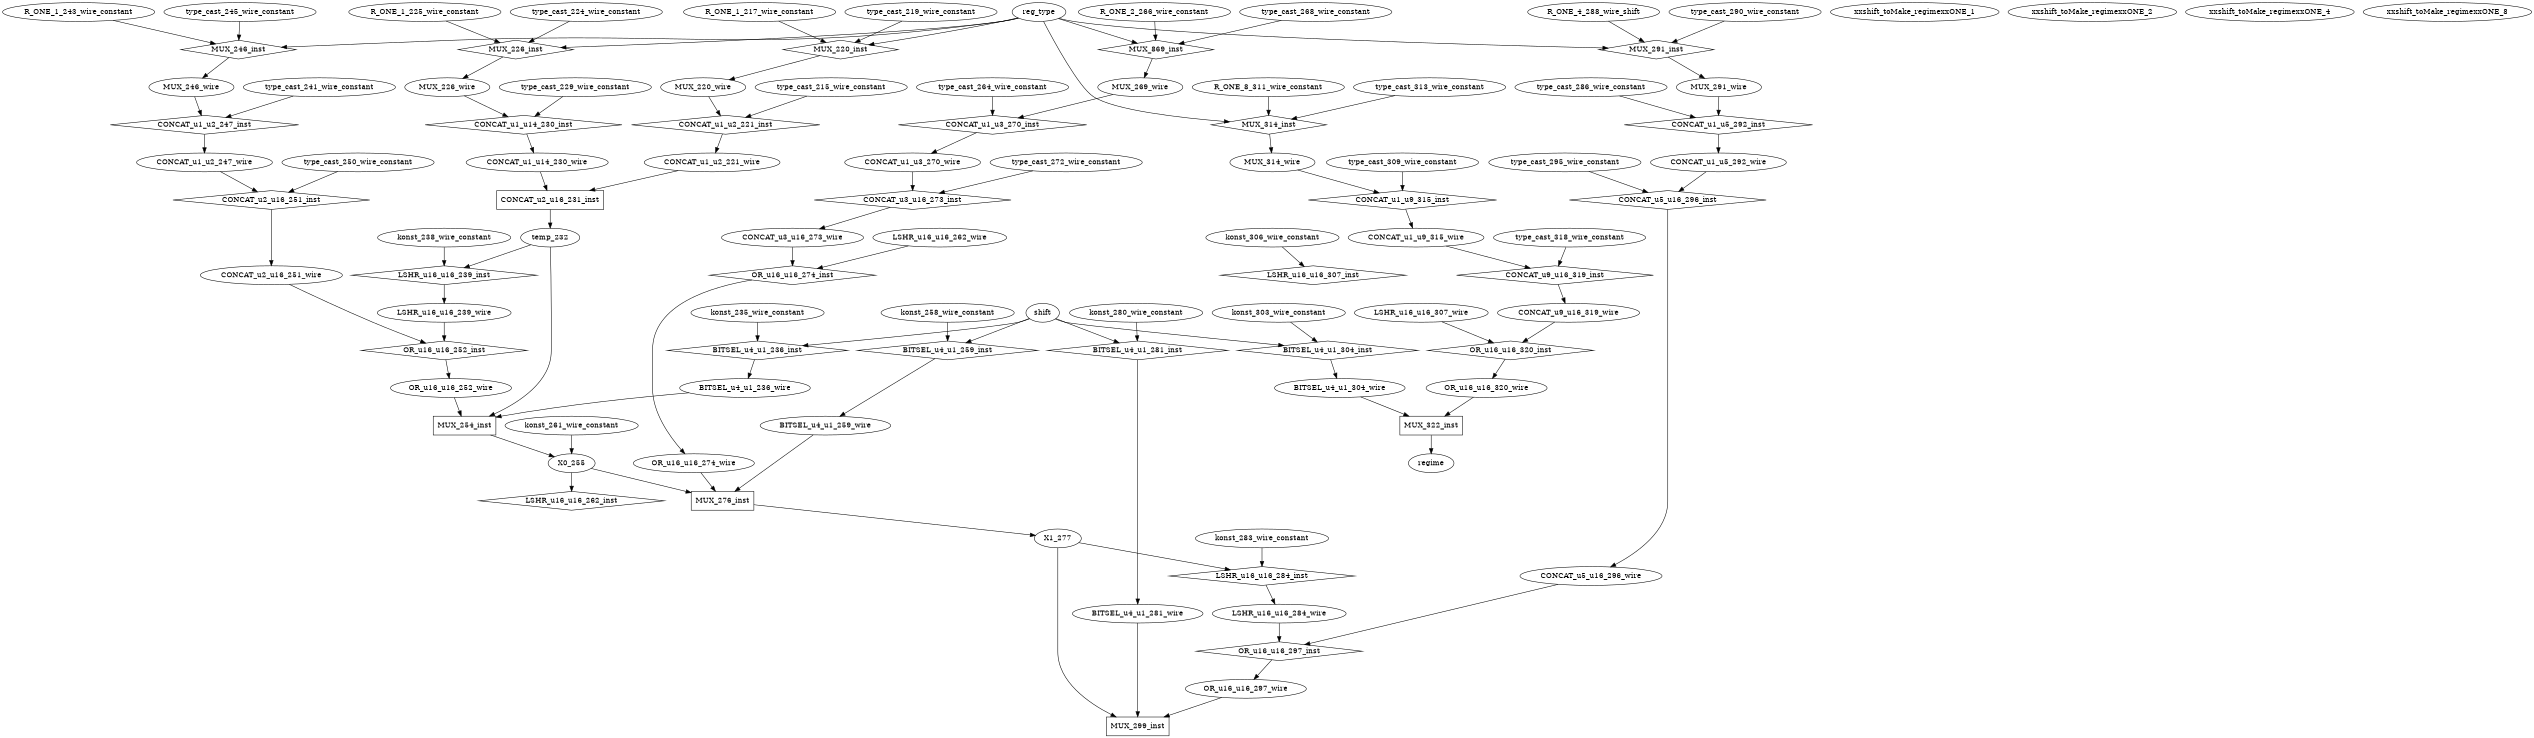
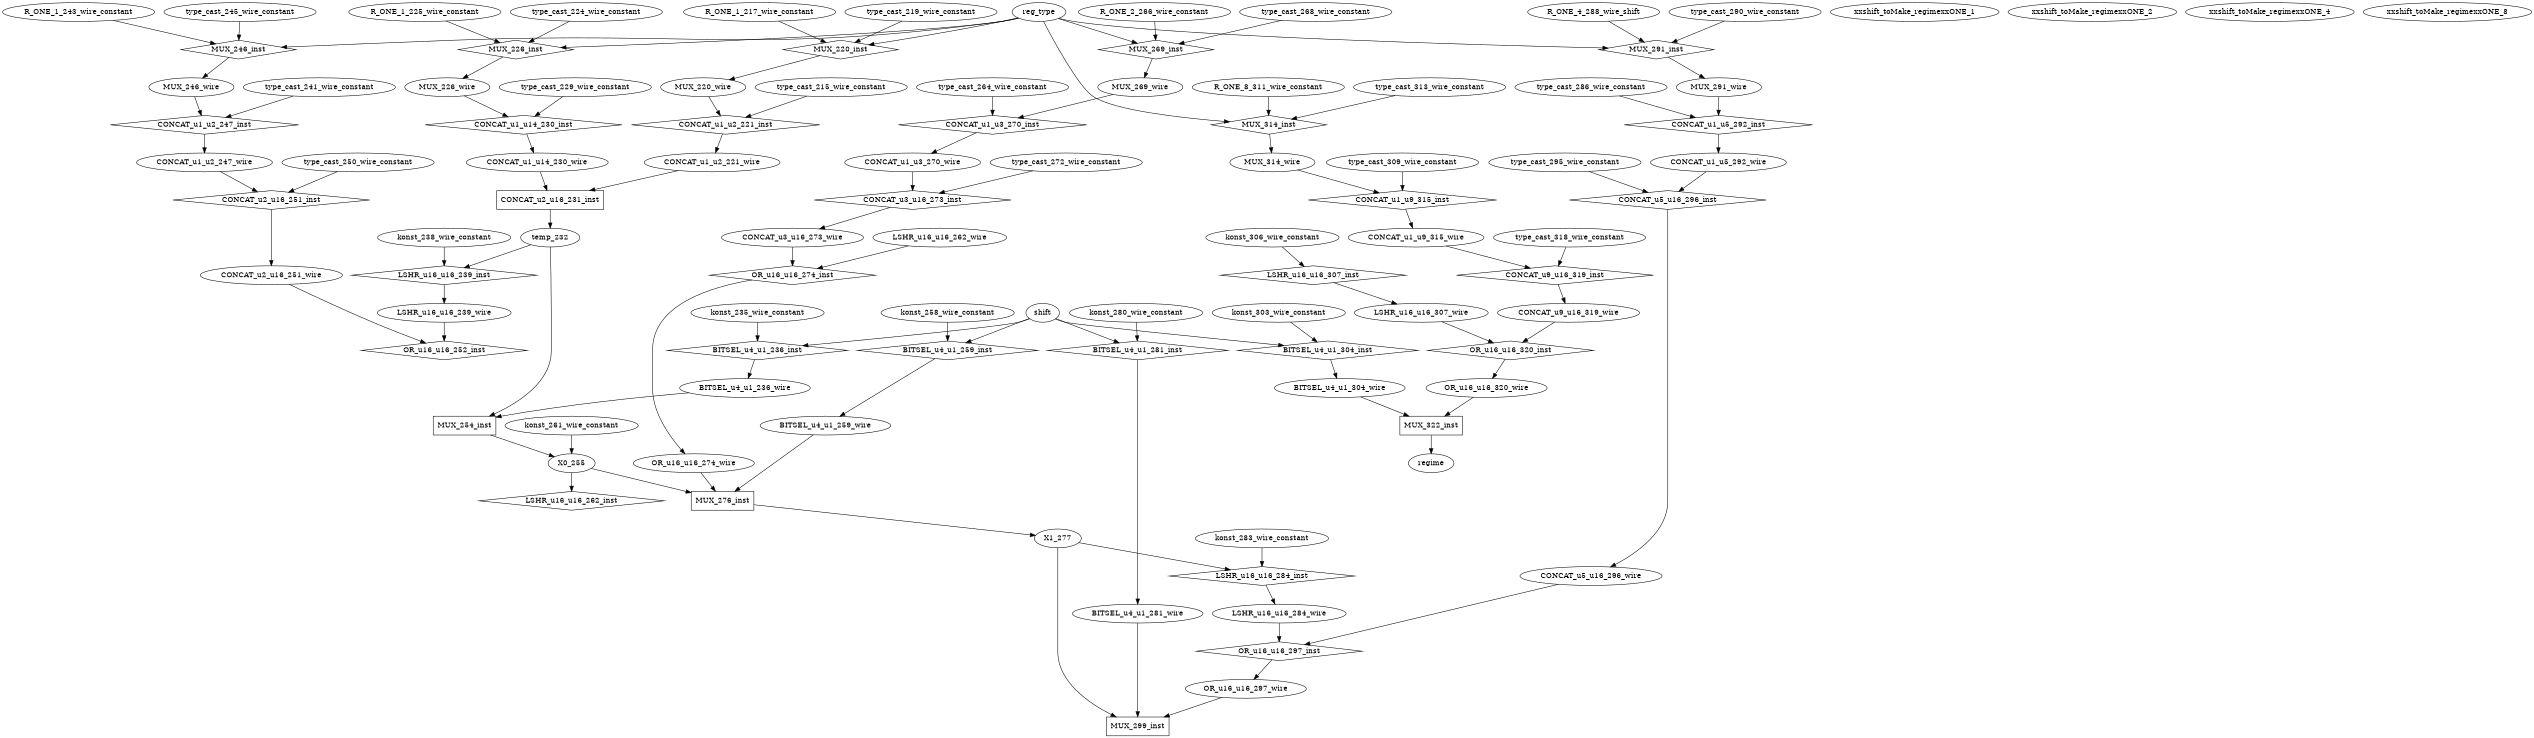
(1156, 50) -> (1156, 50)
none -> (1363, 292)
(451, 388) -> none
